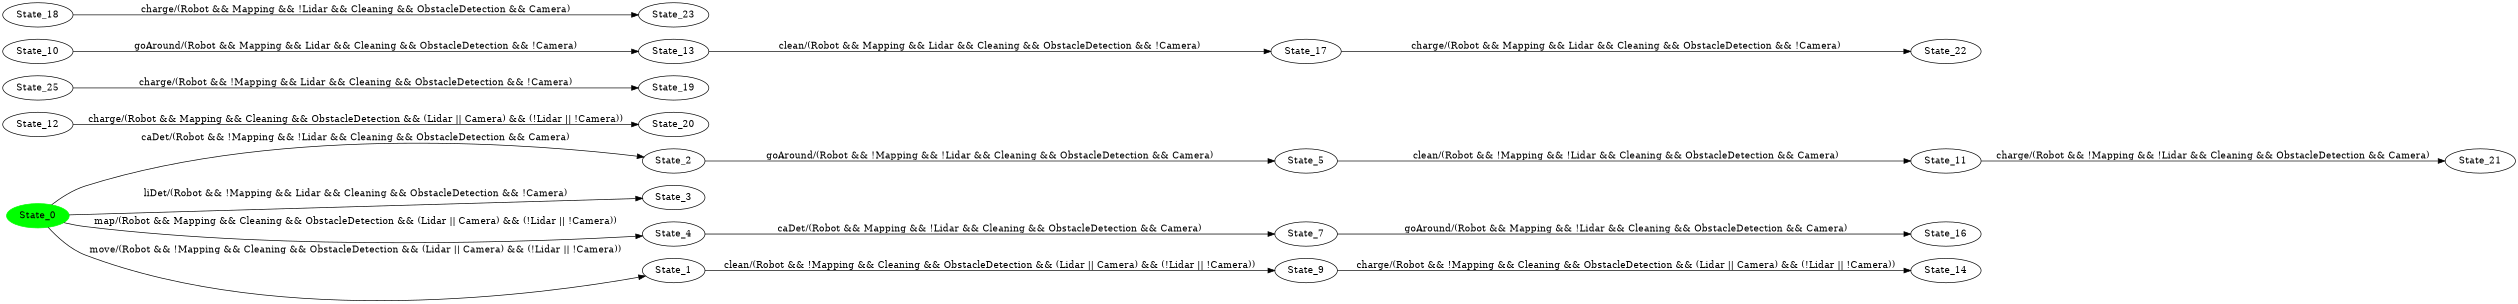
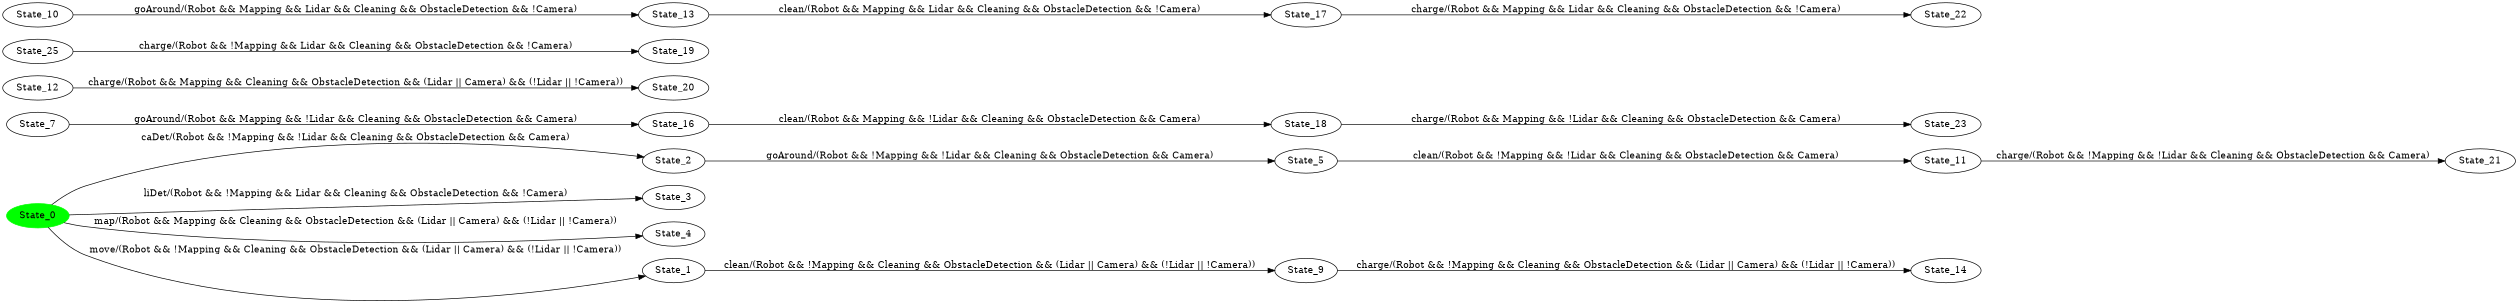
none -> (986, 124)
(986, 234) -> none
